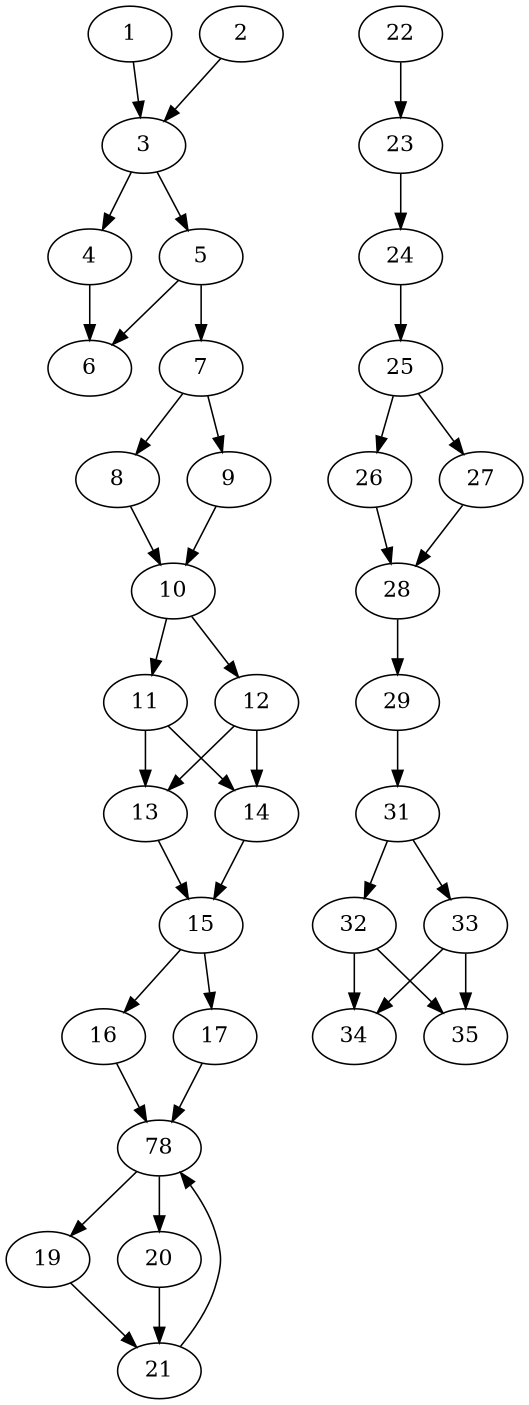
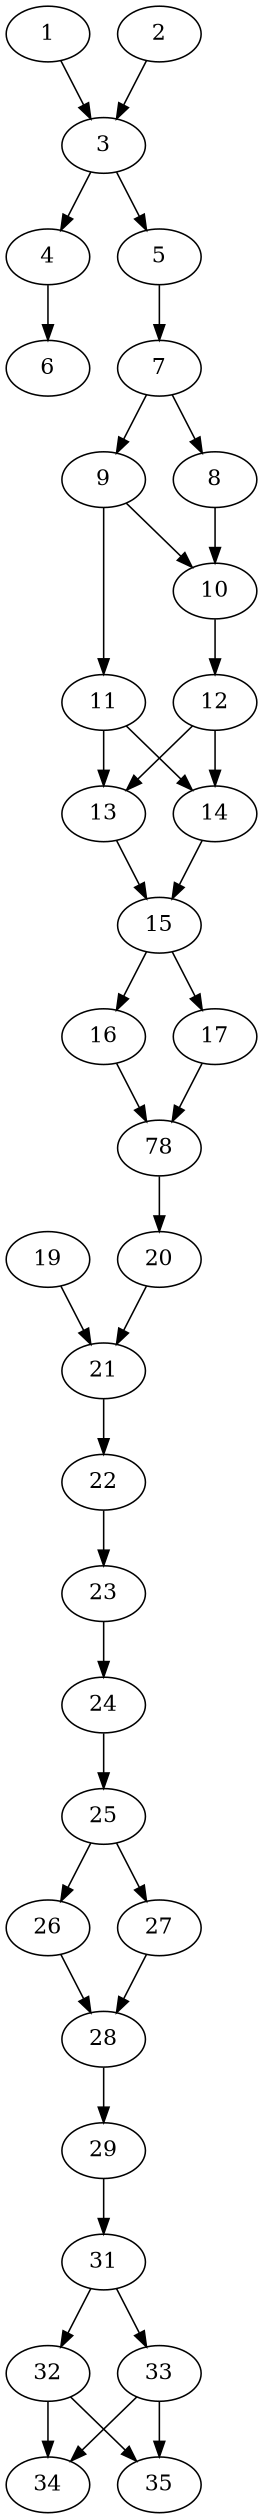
(151, 307) -> none
(161, 639) -> (104, 583)
(109, 1198) -> none
(220, 1267) -> (104, 1419)
